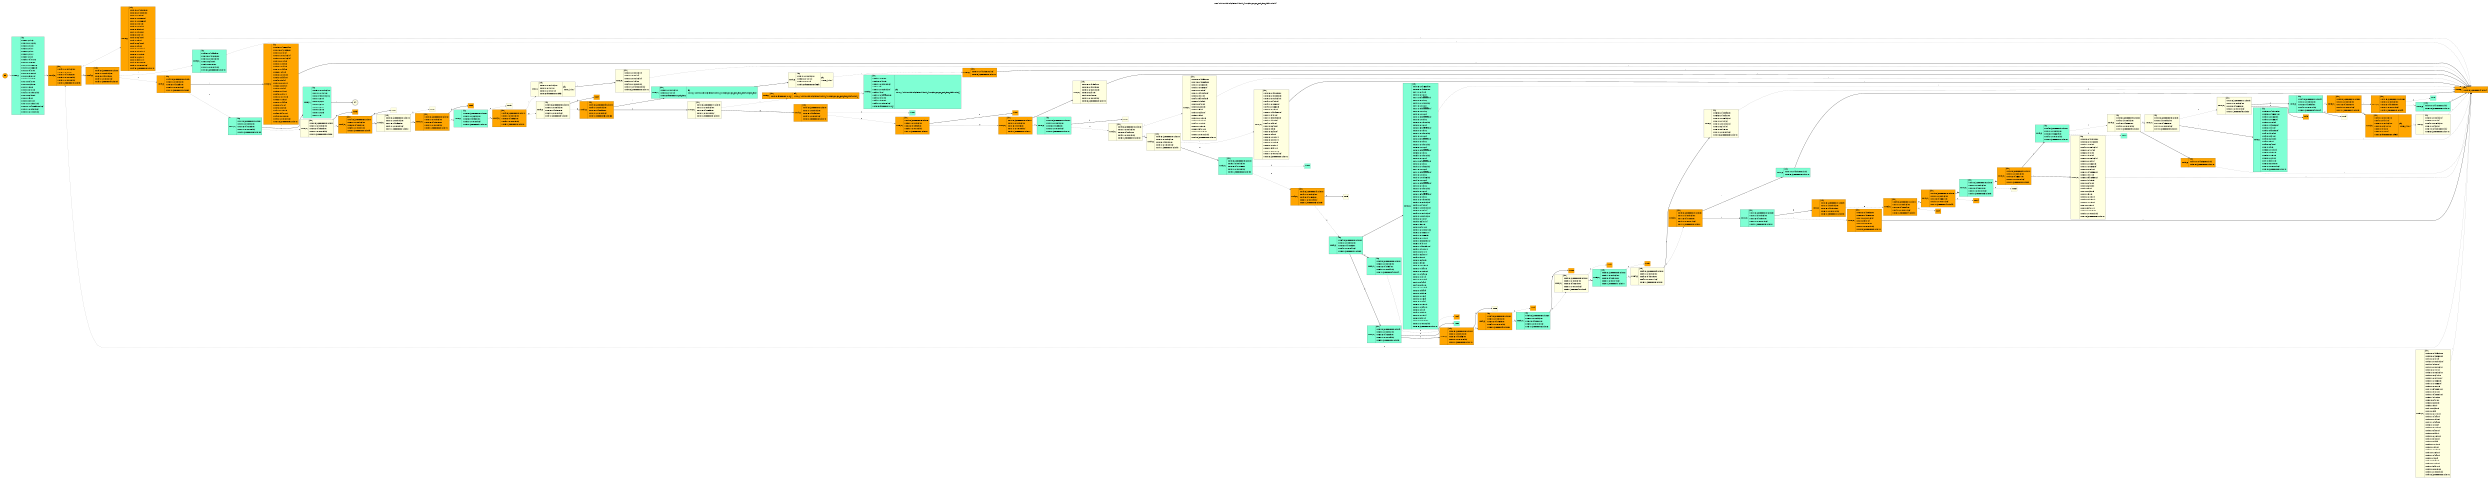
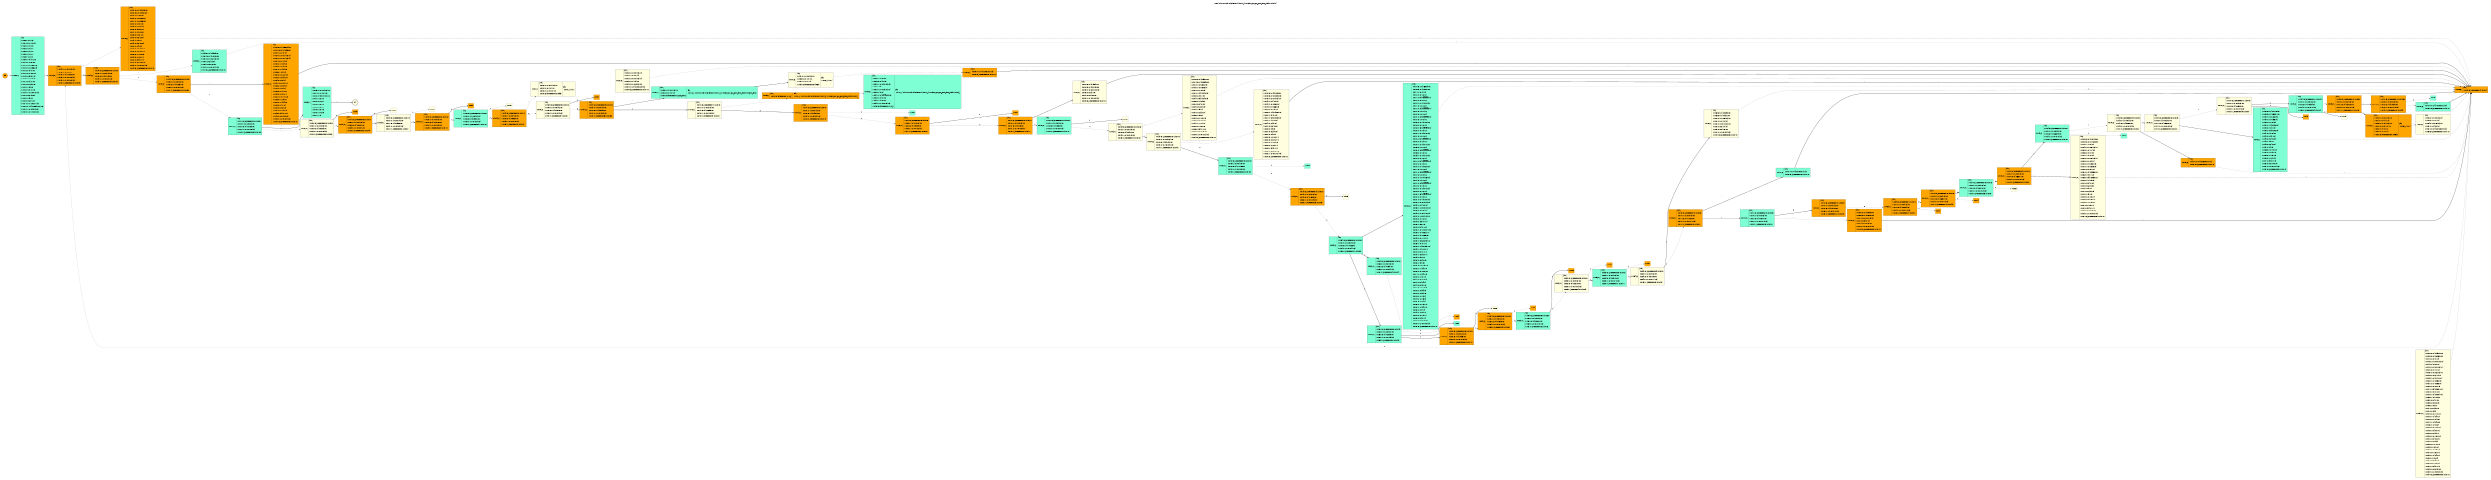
(595, 85) -> none
